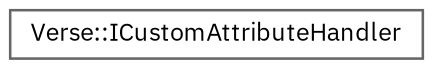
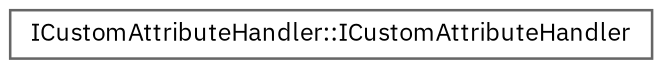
(217, 34) -> (331, 34)
